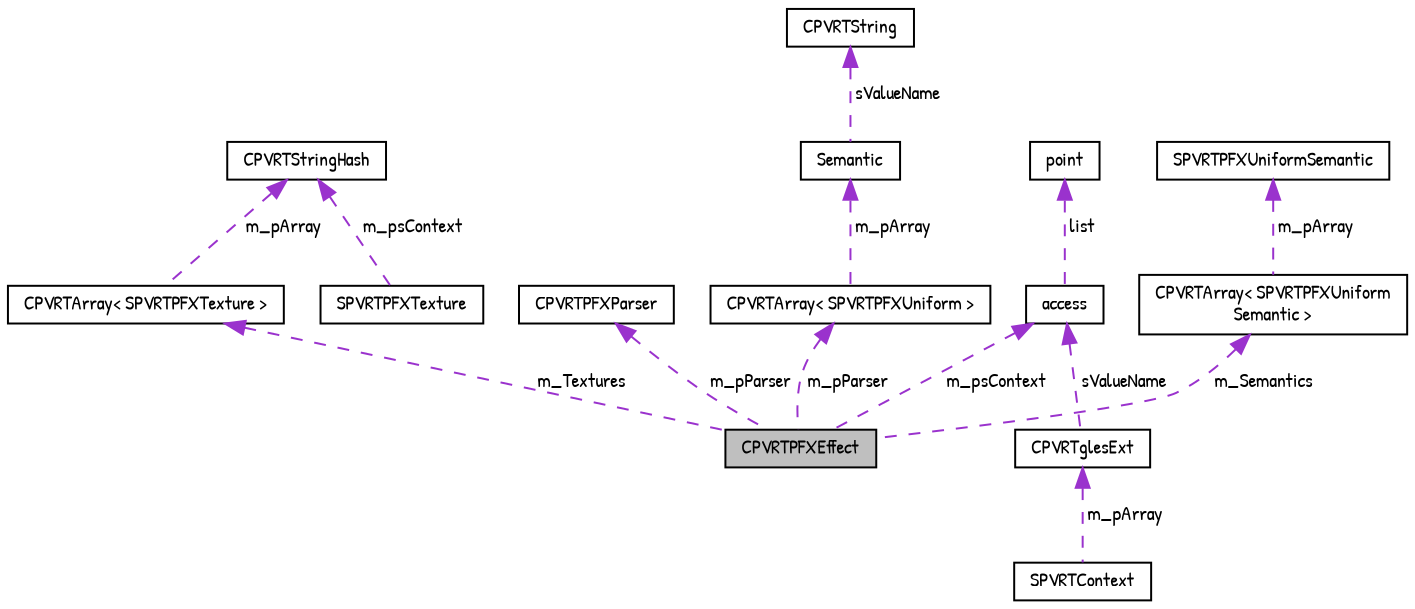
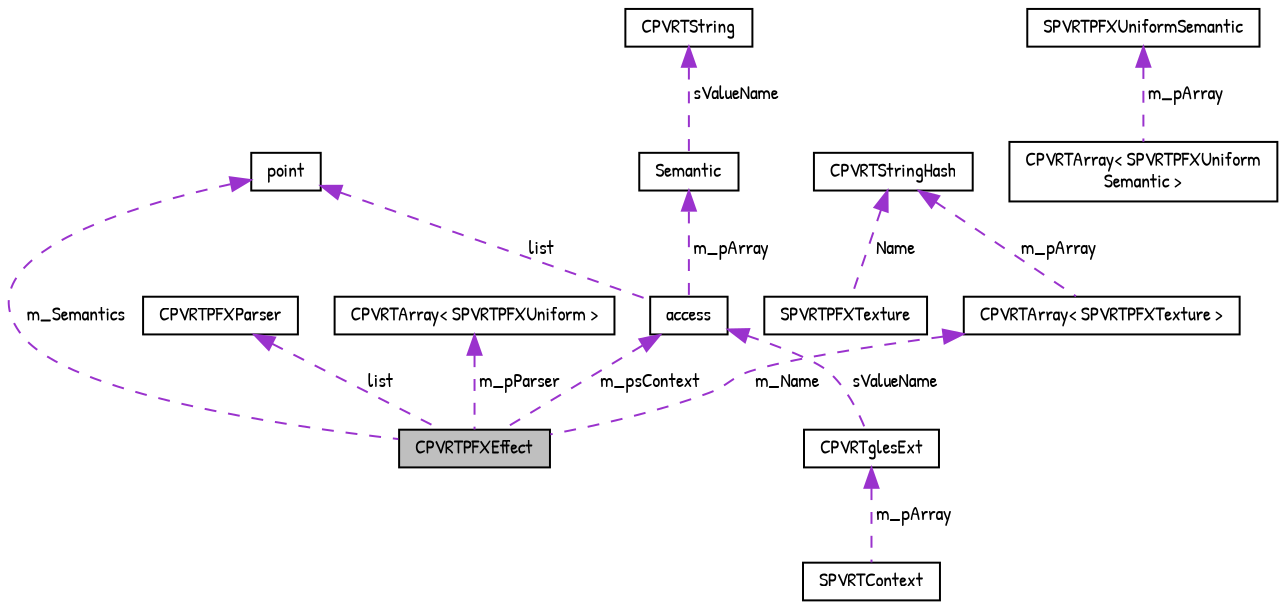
(411, 227) -> (893, 249)
(850, 243) -> (689, 254)
(580, 382) -> (785, 382)
(748, 382) -> (379, 382)
(1064, 414) -> (61, 363)
